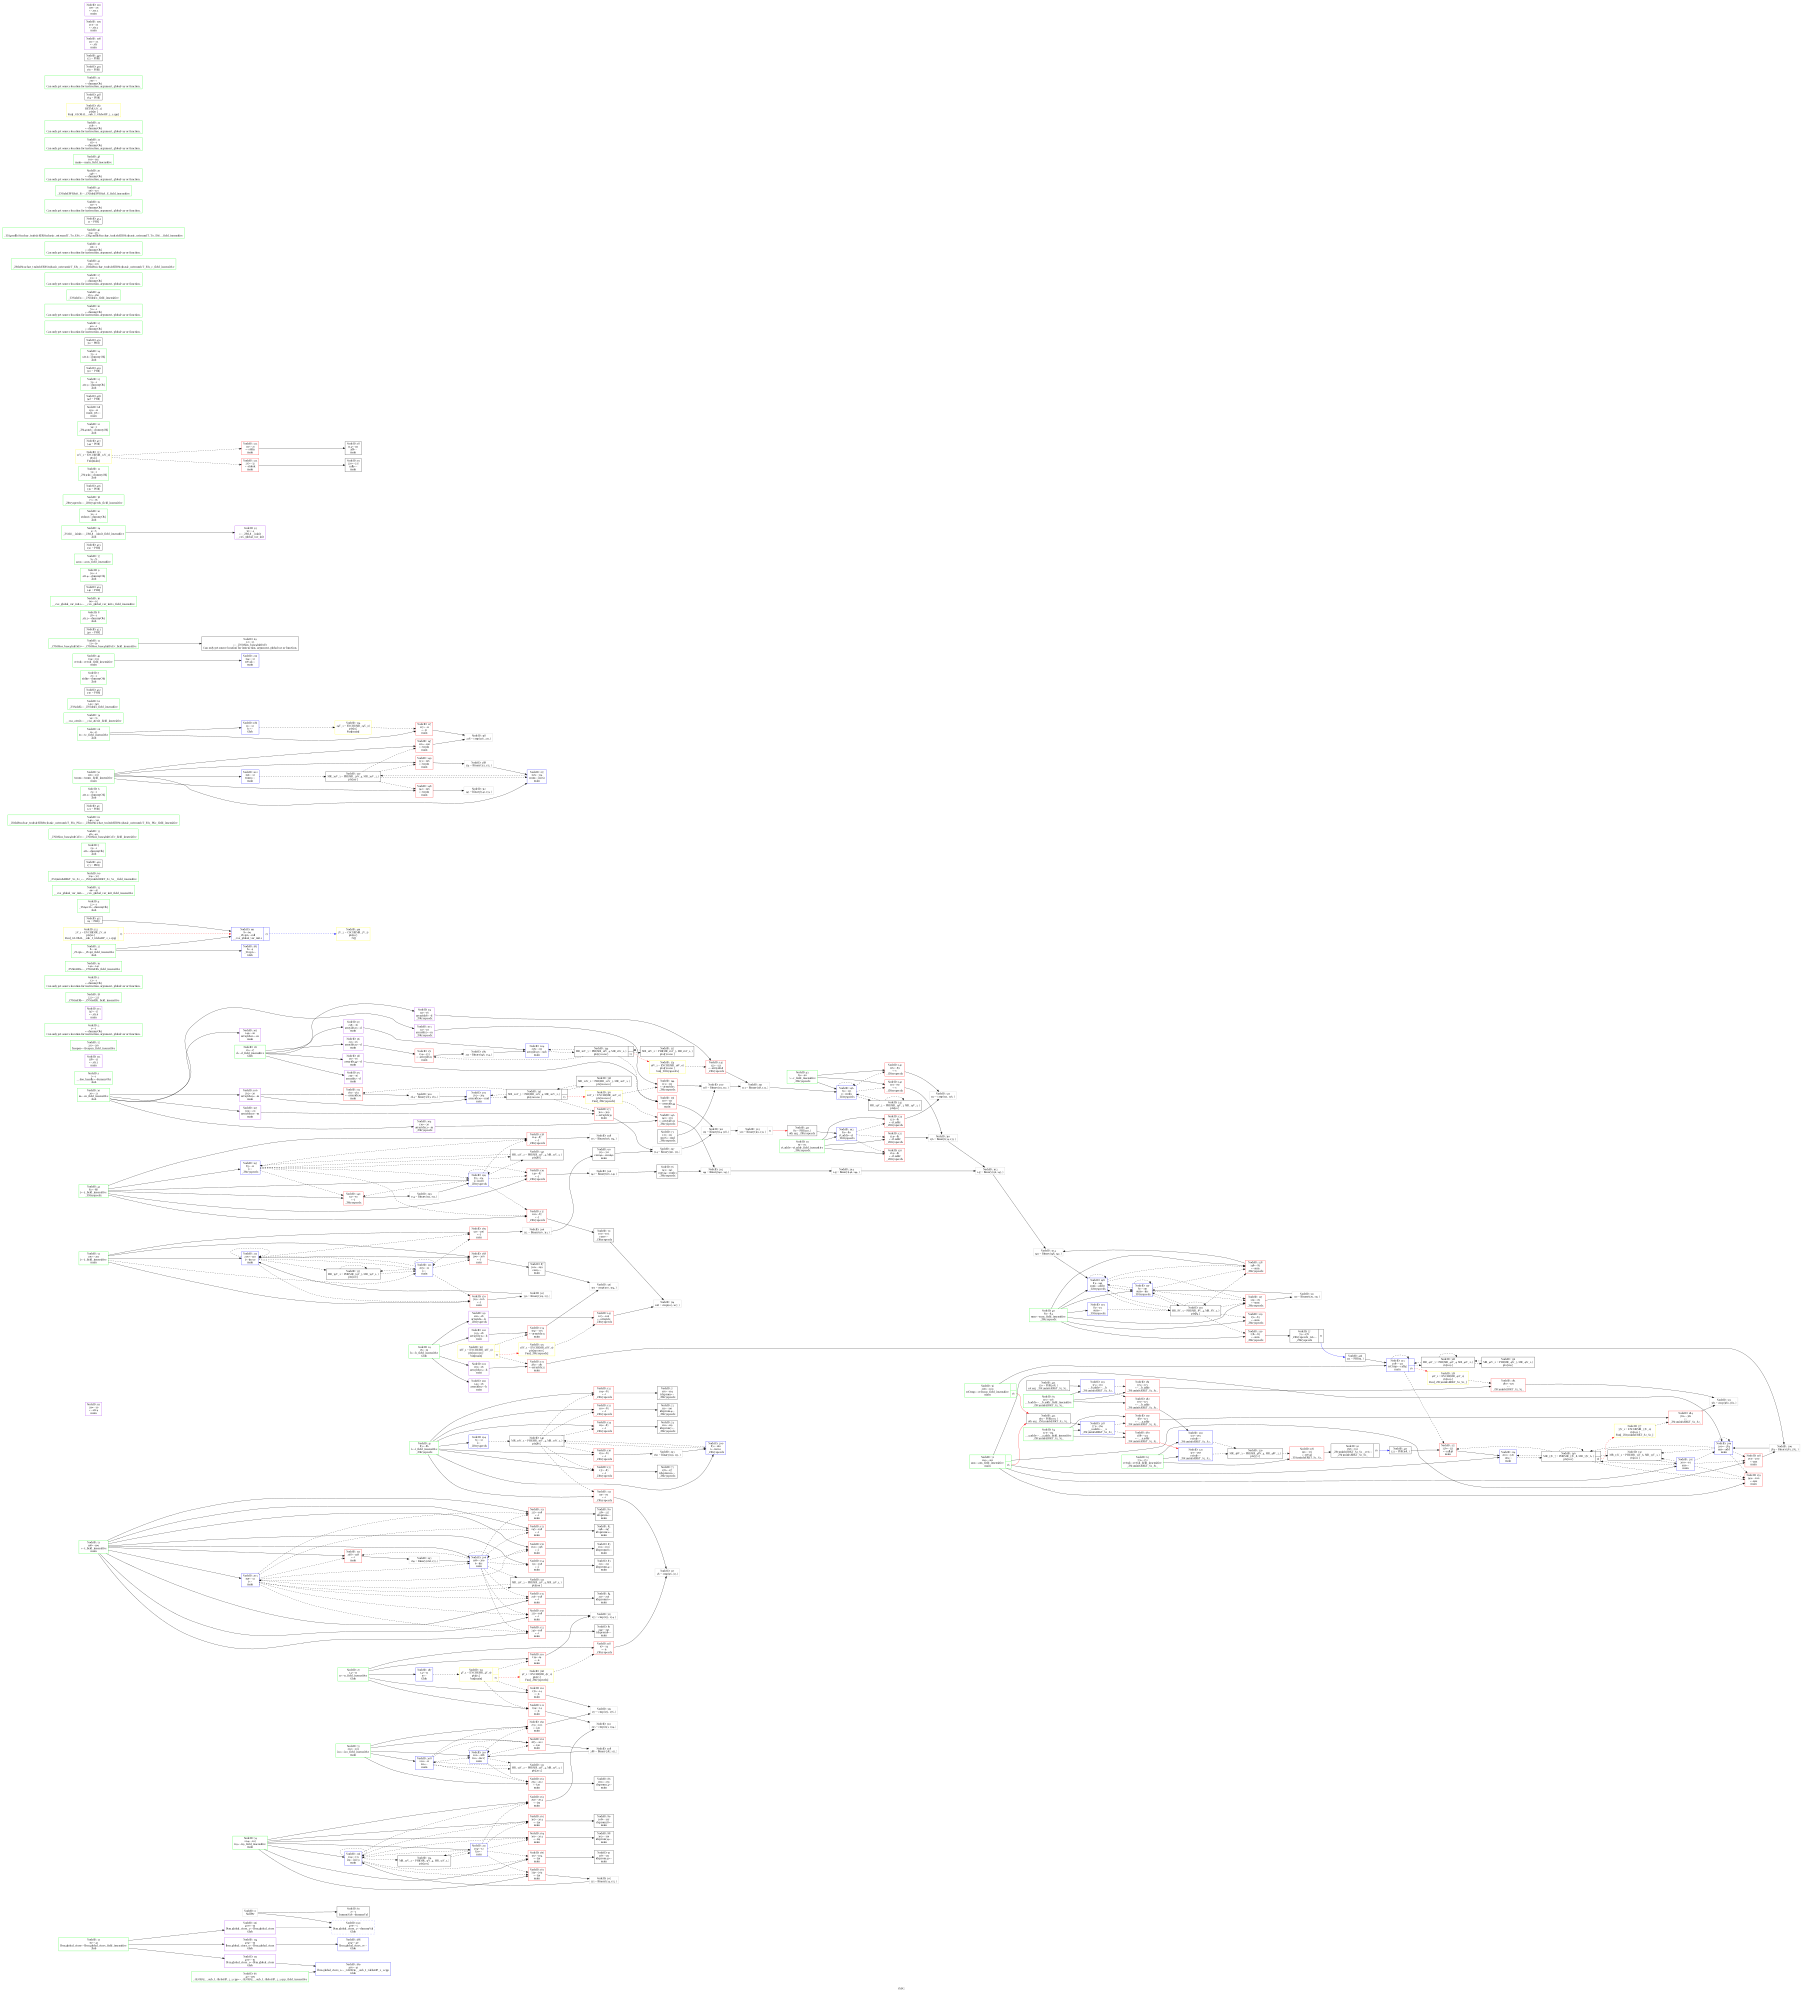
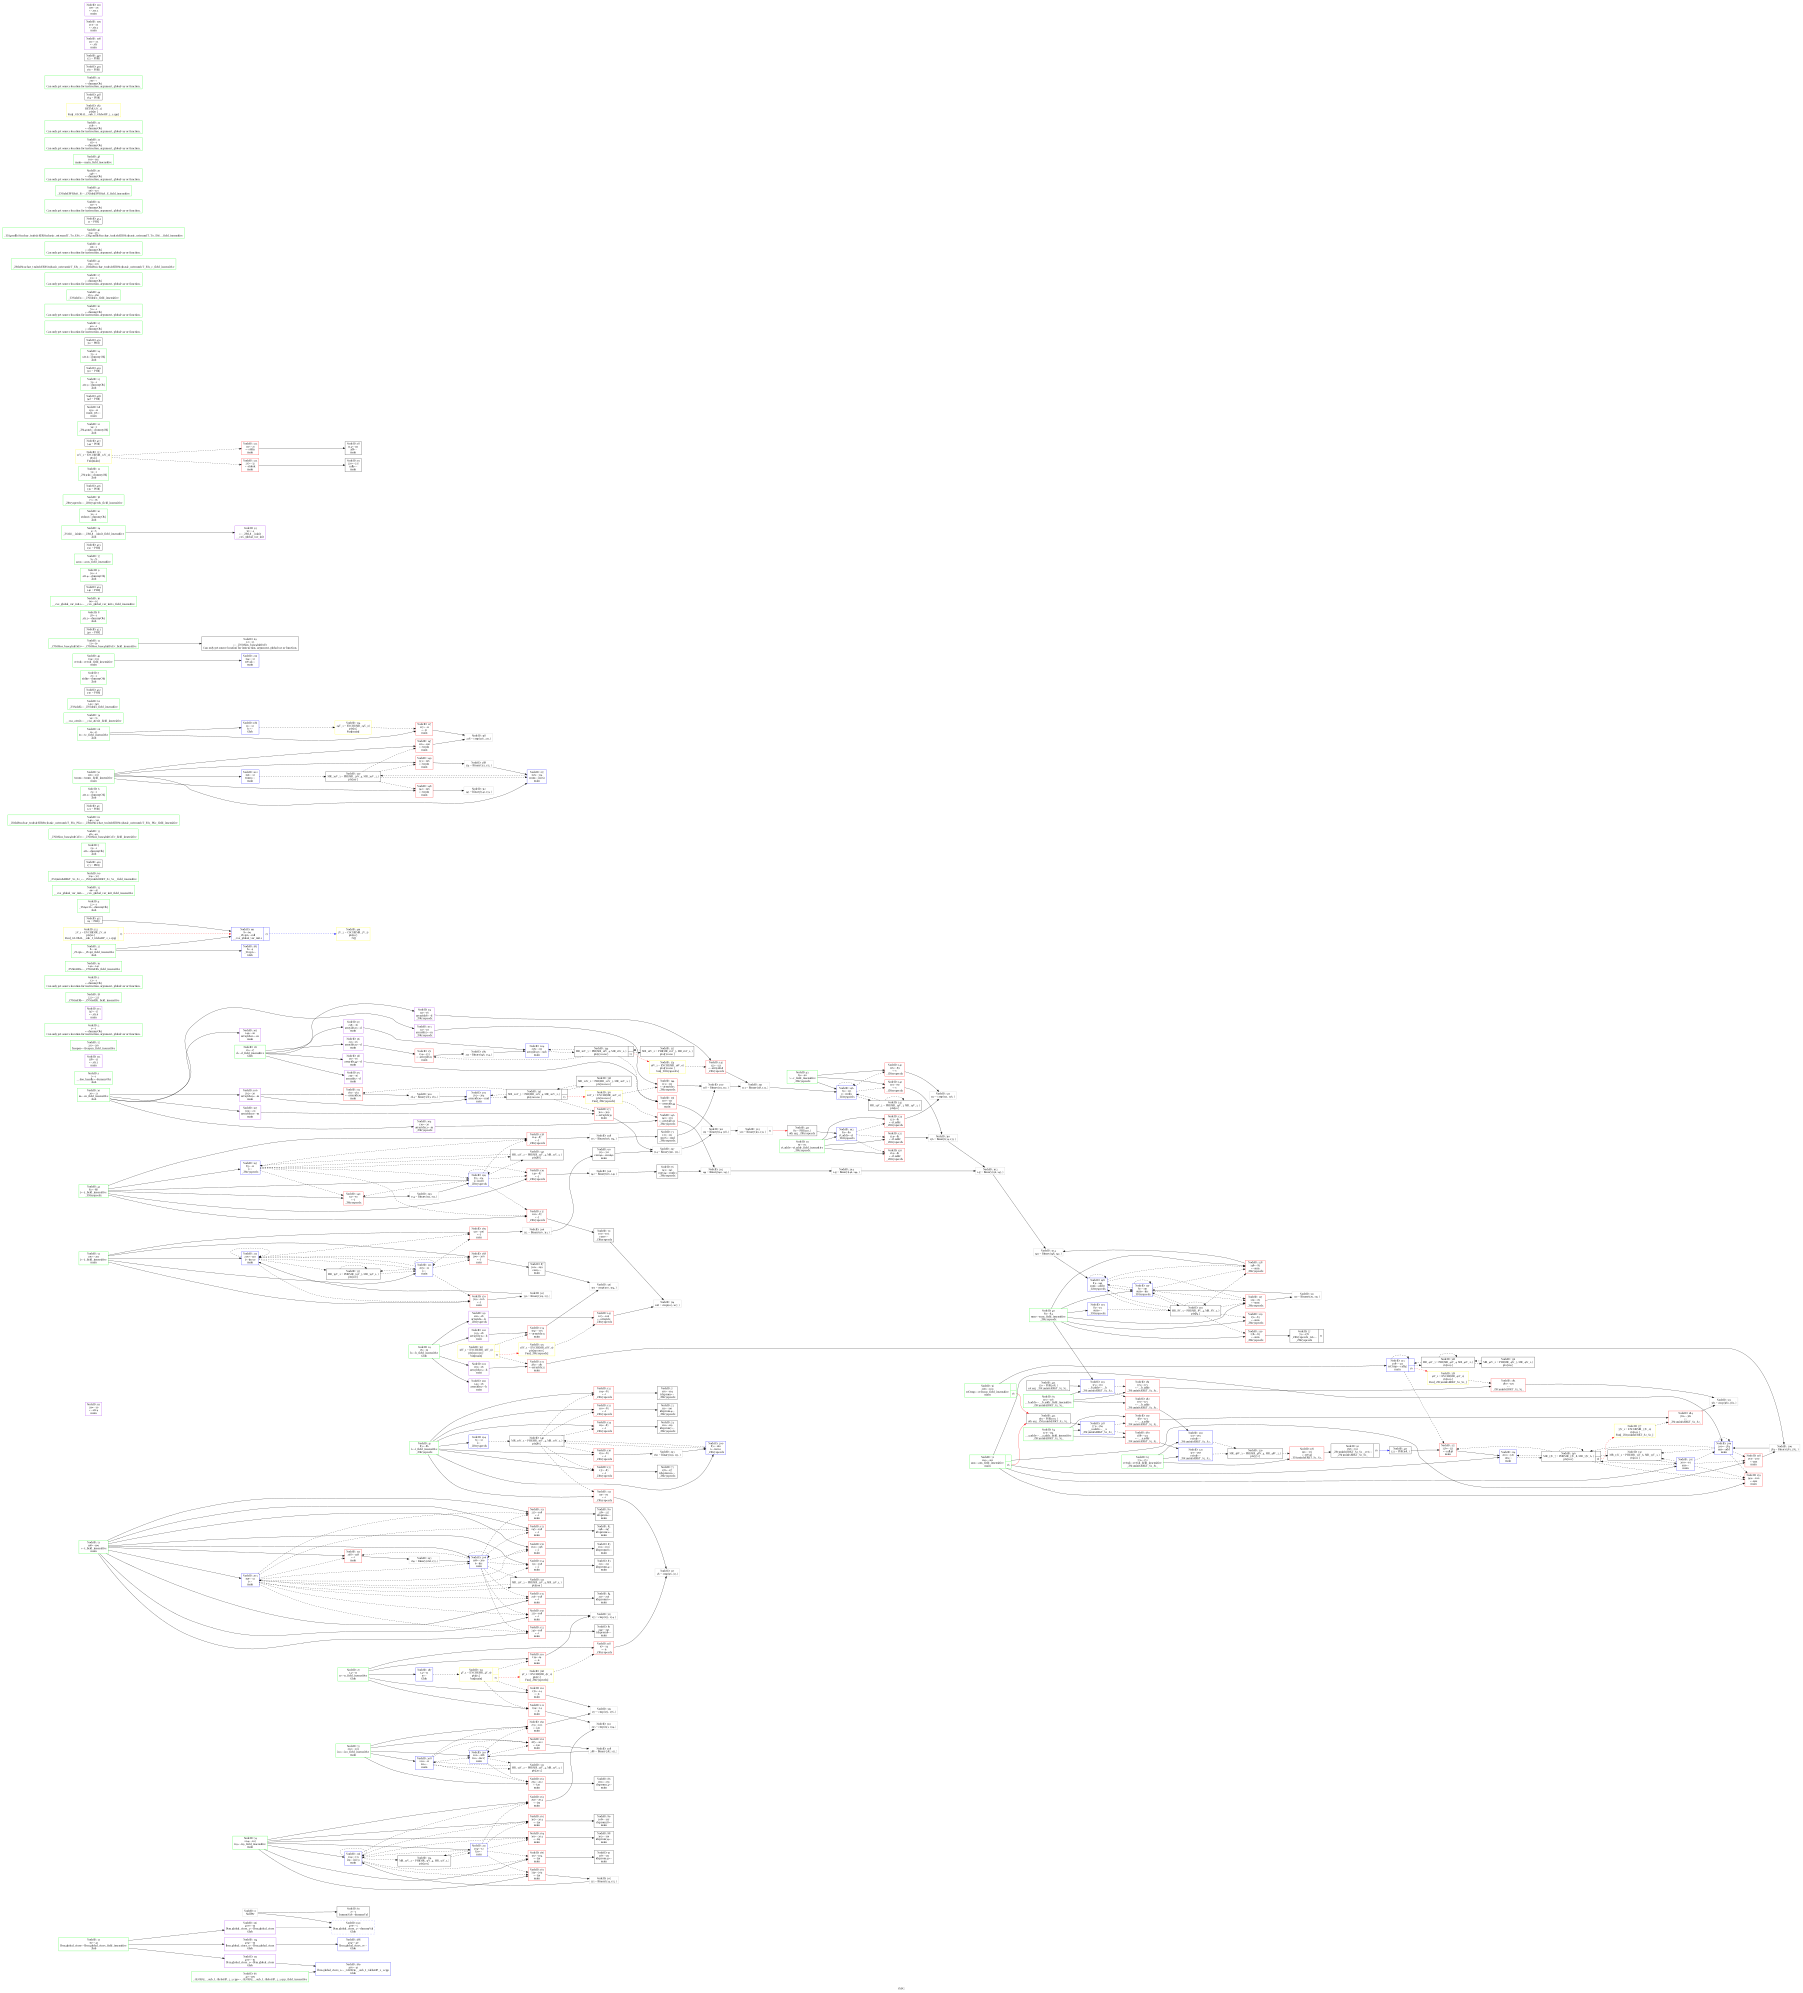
none -> (638, 1137)
(363, 1257) -> (363, 1257)
(261, 1277) -> (261, 1277)
(1072, 1300) -> (1072, 1350)
(1355, 1357) -> none
(1168, 1445) -> (1168, 1445)
none -> (394, 1585)
